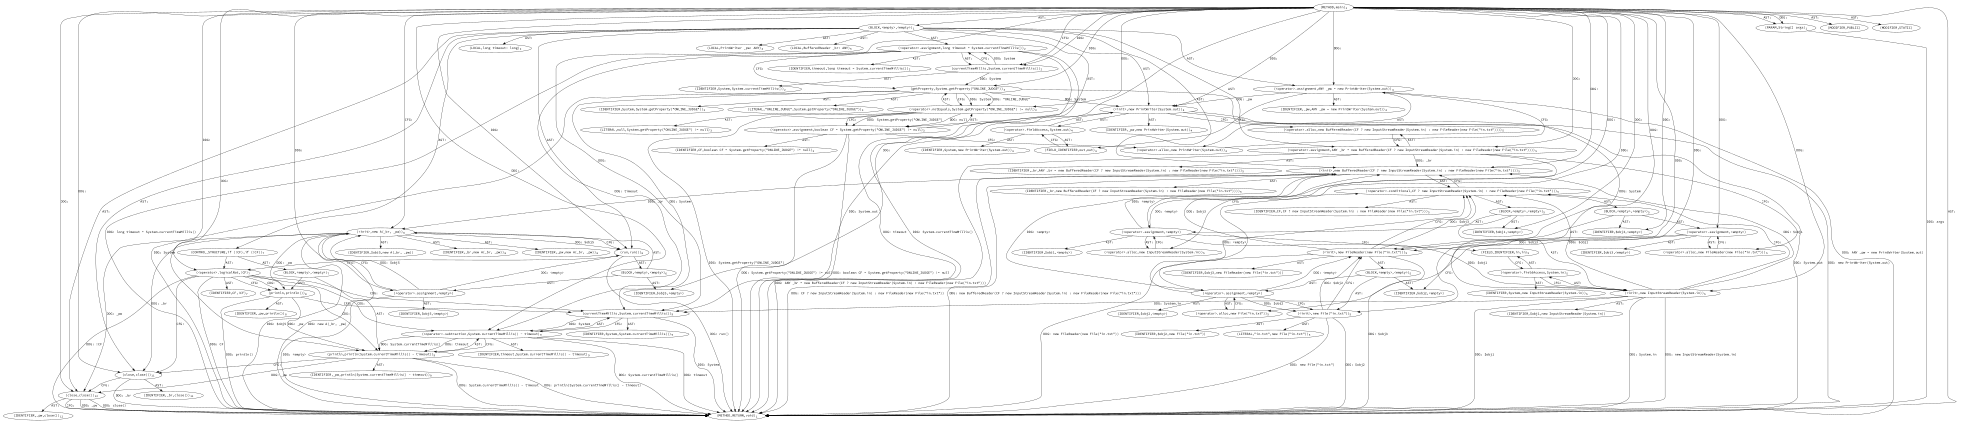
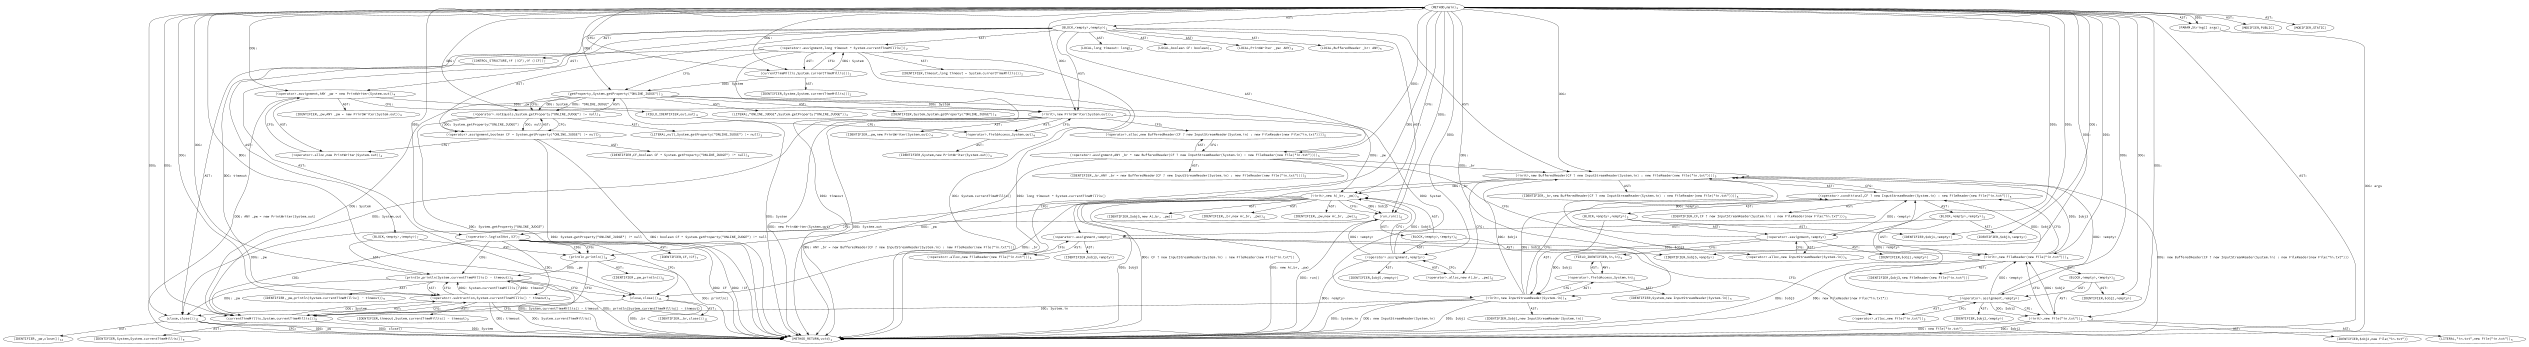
(325, 15) -> (195, 33)
none -> (1184, 48)
(1081, 120) -> (1068, 125)
none -> (1280, 121)
(1060, 138) -> none
(225, 262) -> none
(1520, 263) -> (1607, 268)
none -> (1459, 278)
